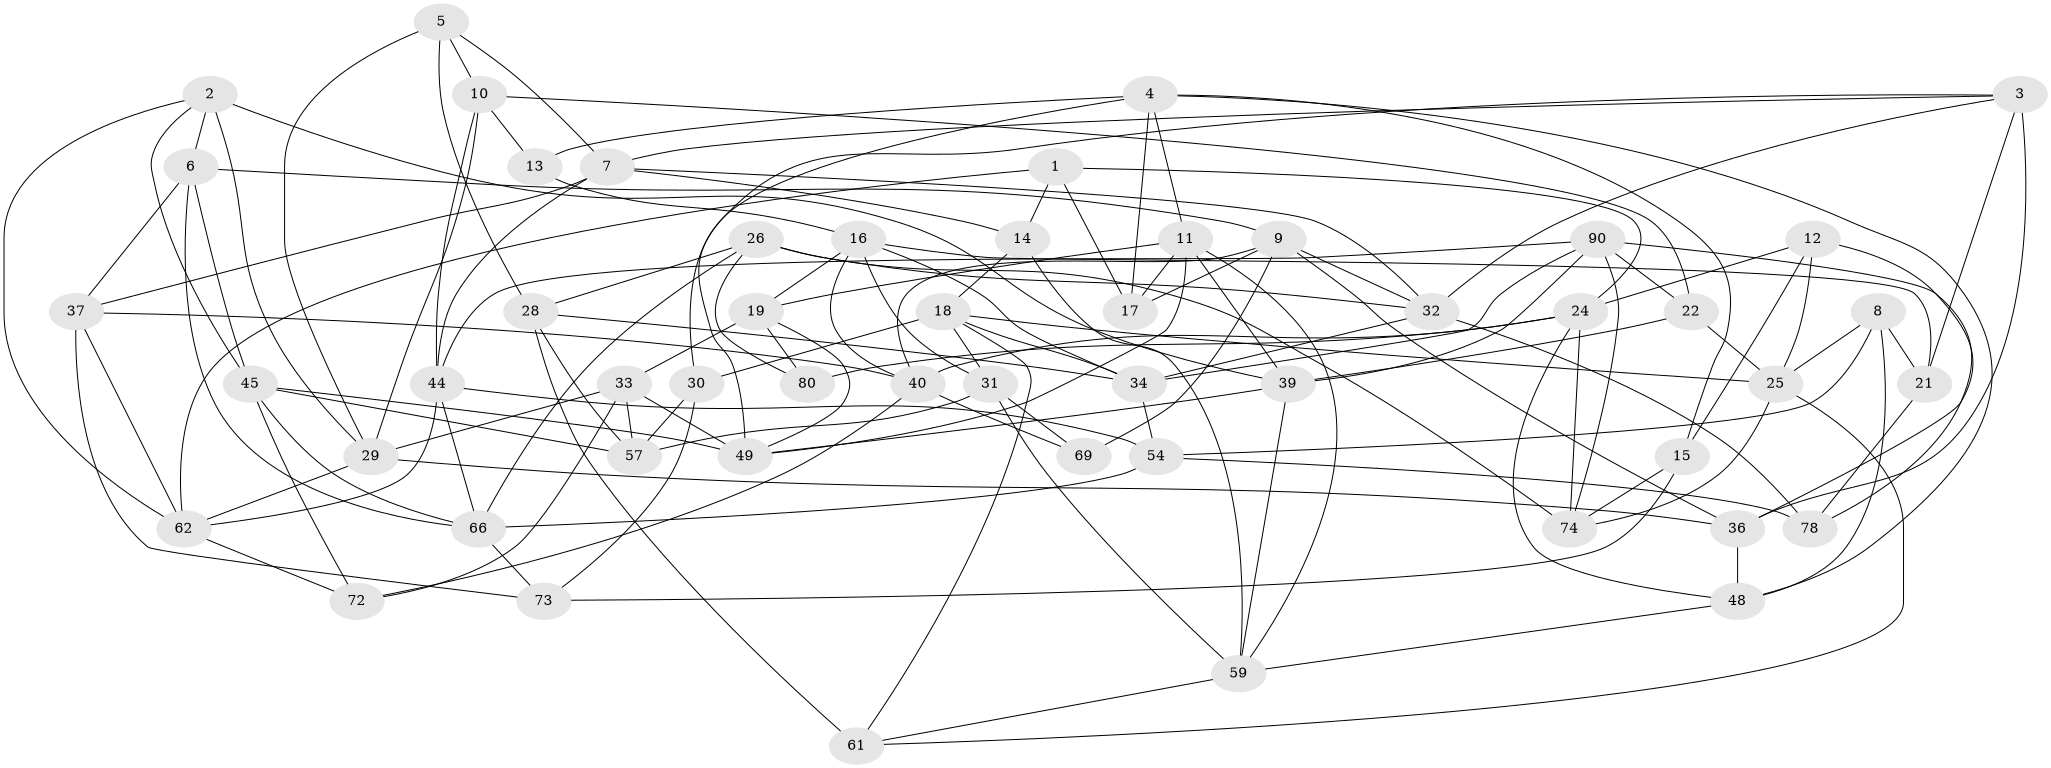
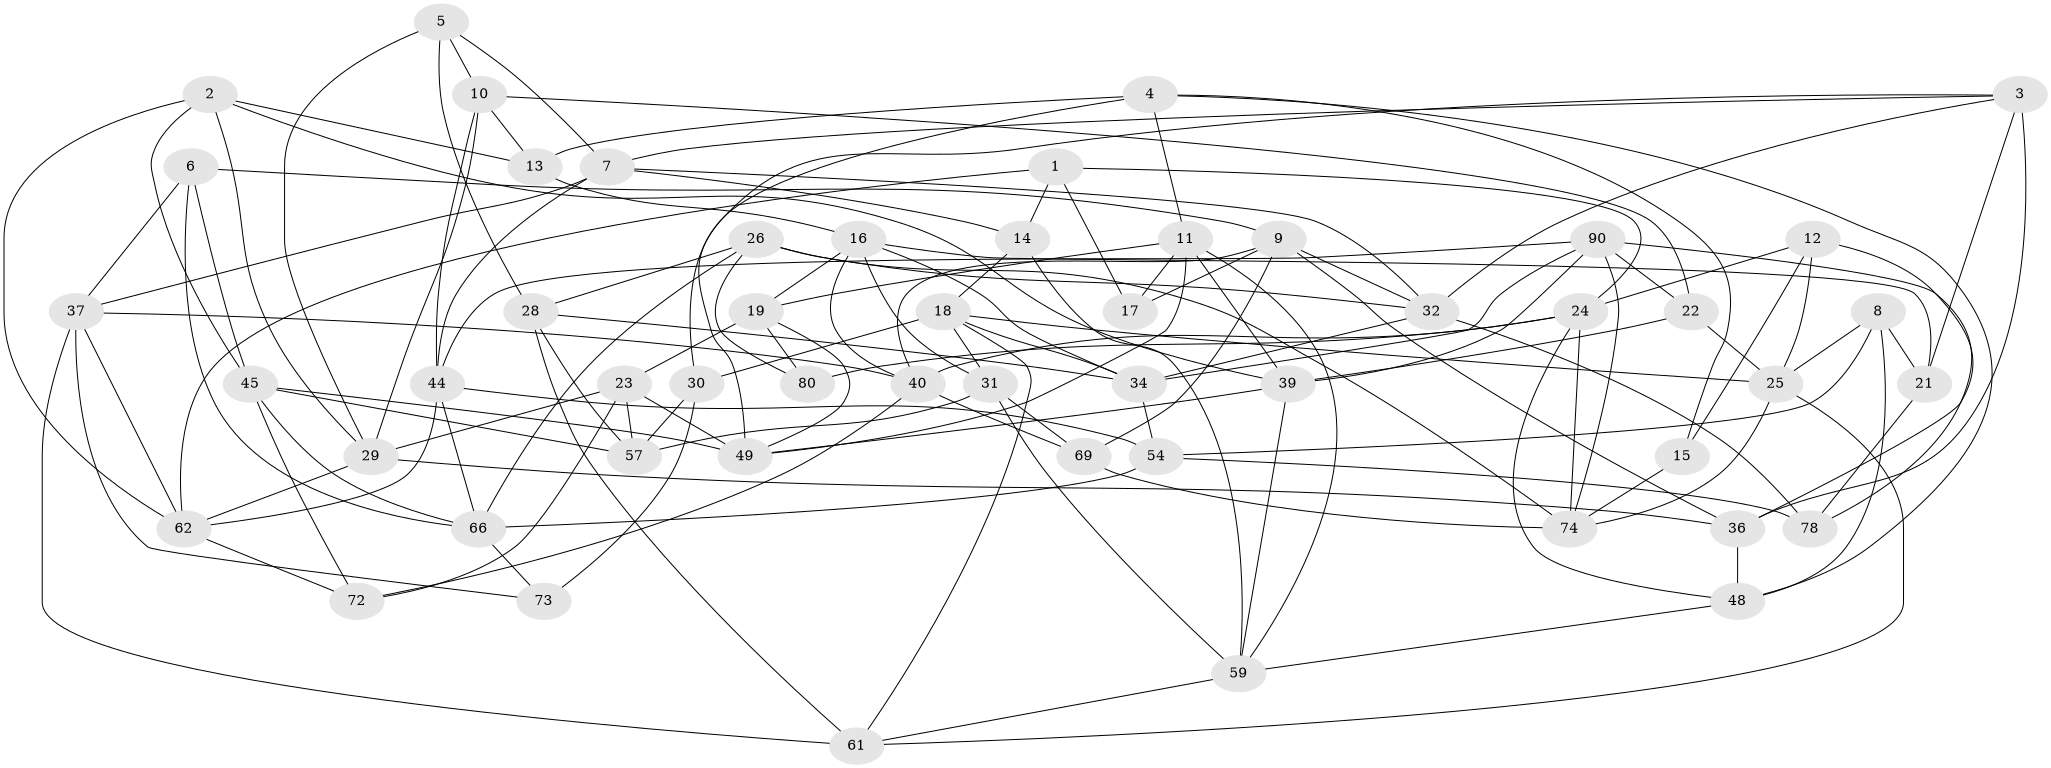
(201, 131) -> (373, 131)
(1142, 190) -> none
(624, 384) -> (624, 384)
none -> (1310, 512)
(1140, 590) -> none
none -> (290, 686)
